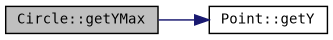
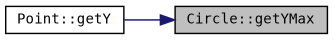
(176, 20) -> (142, 20)
